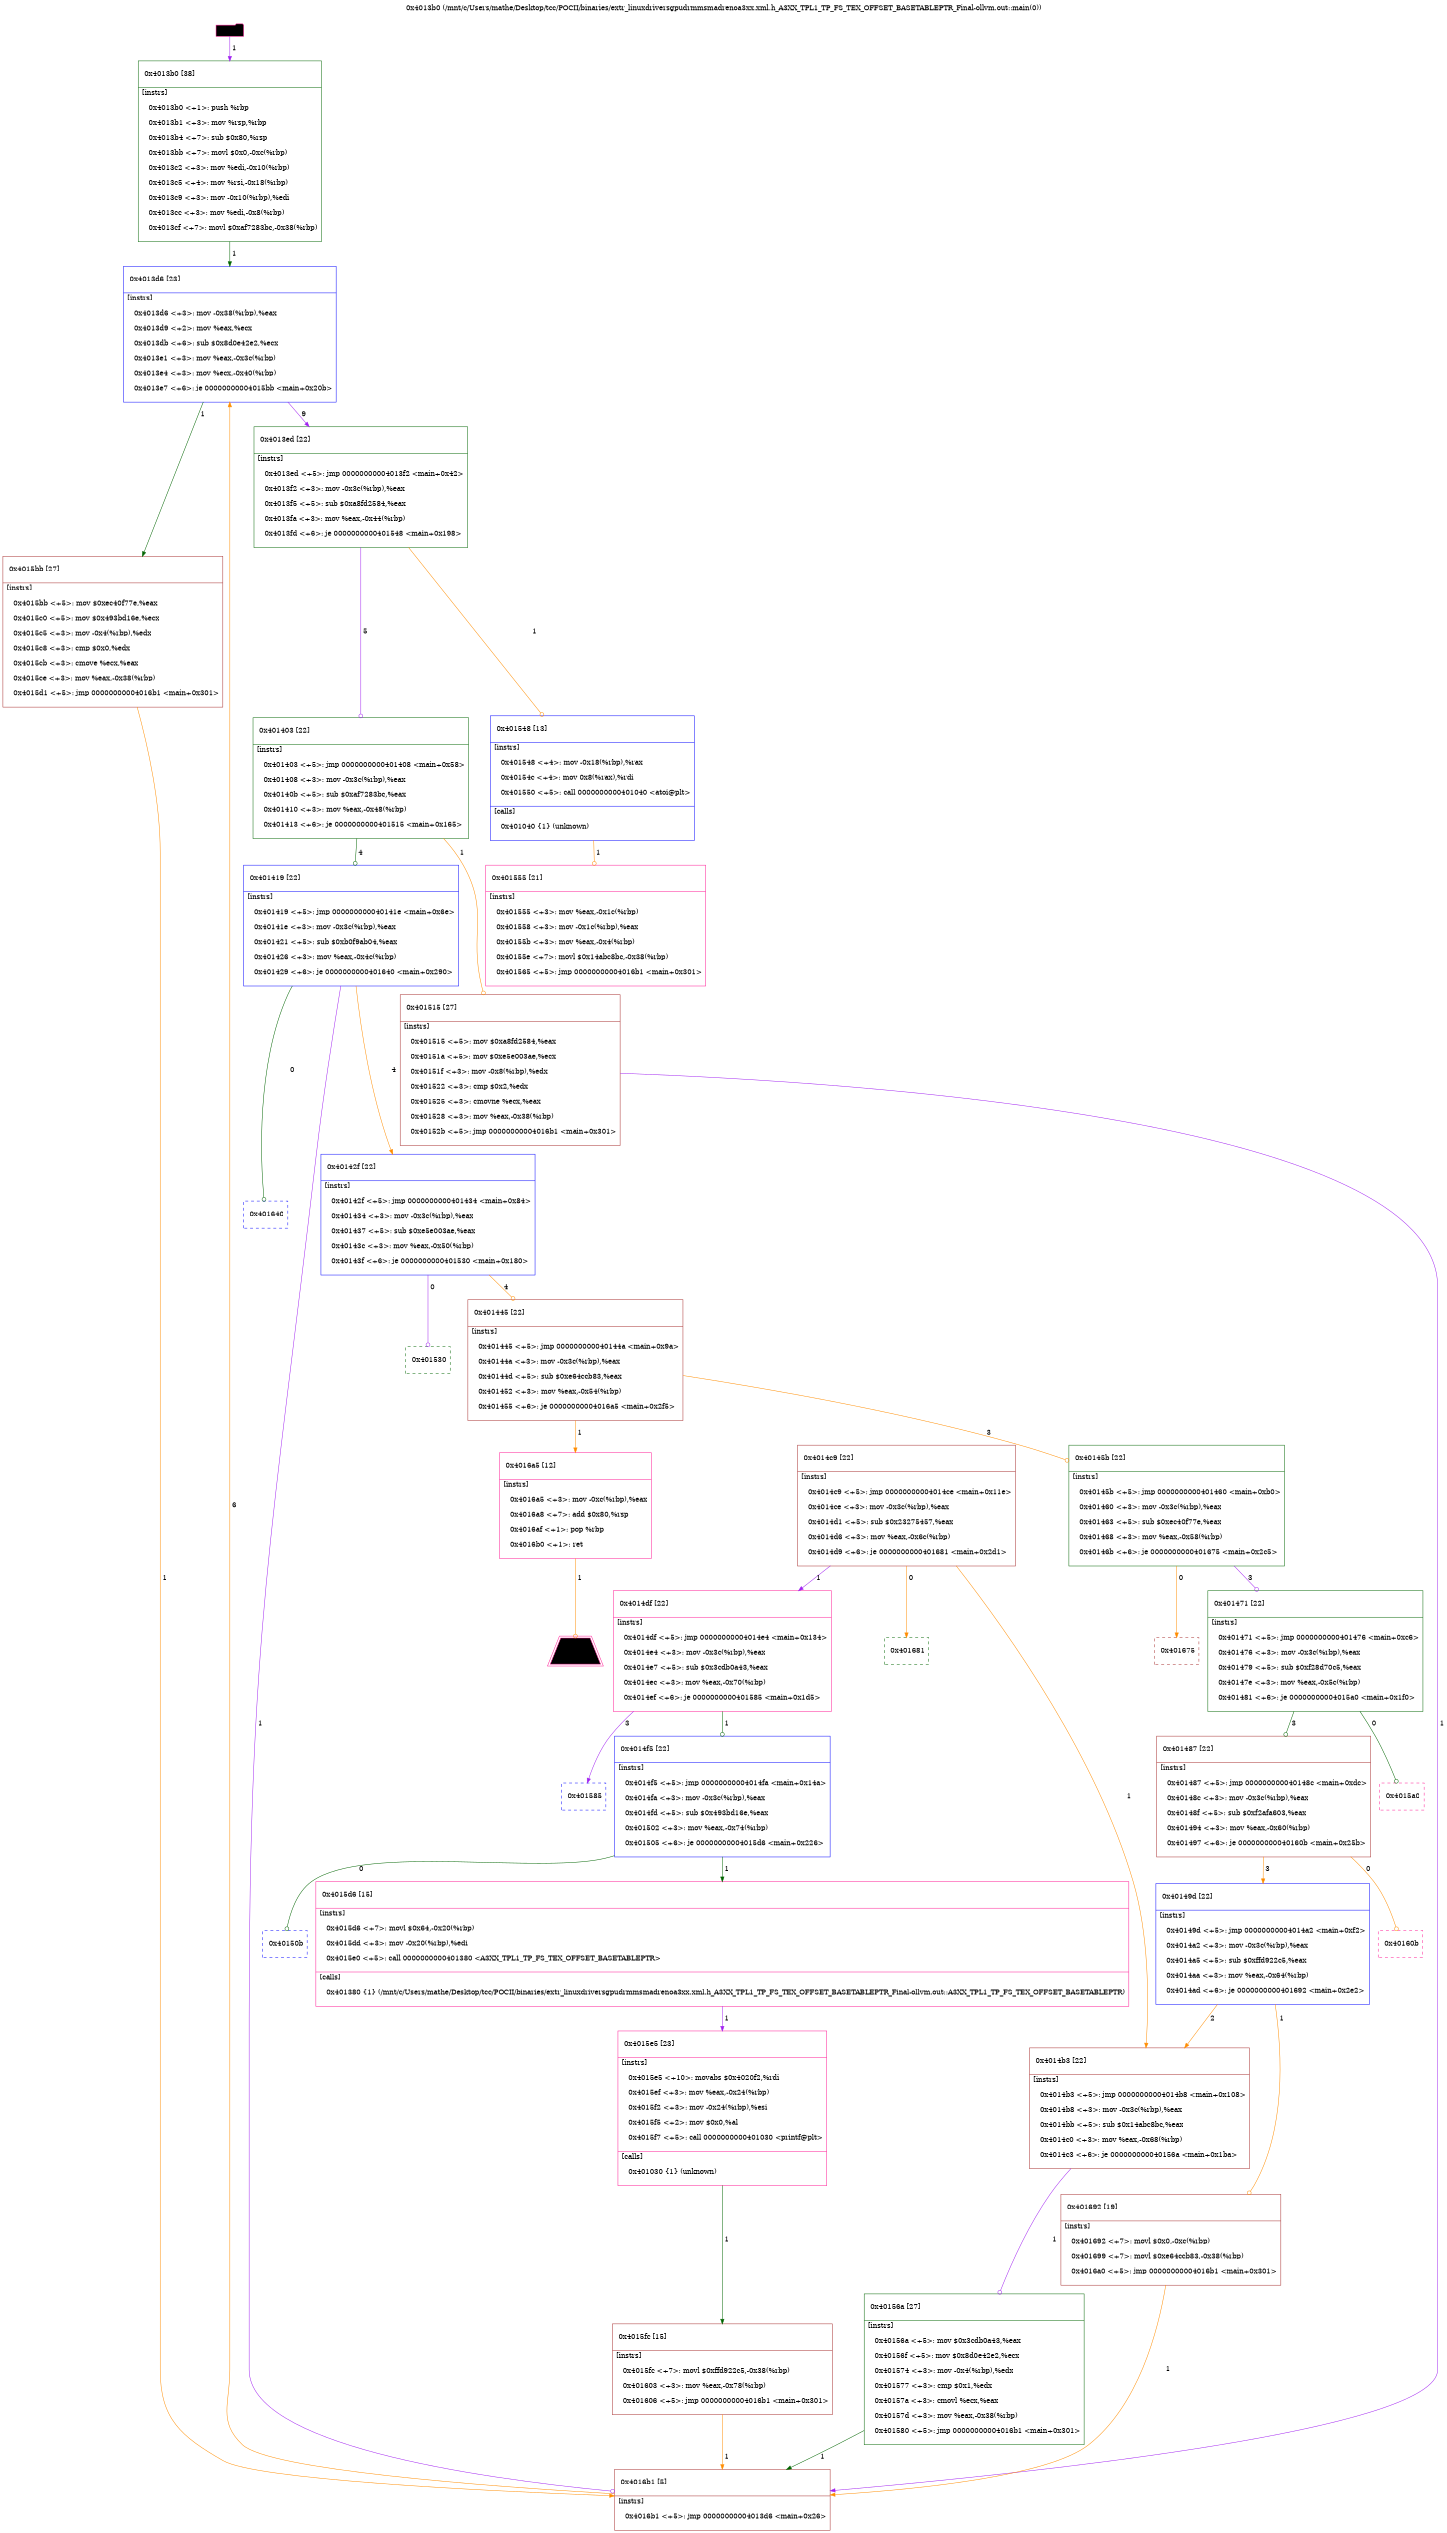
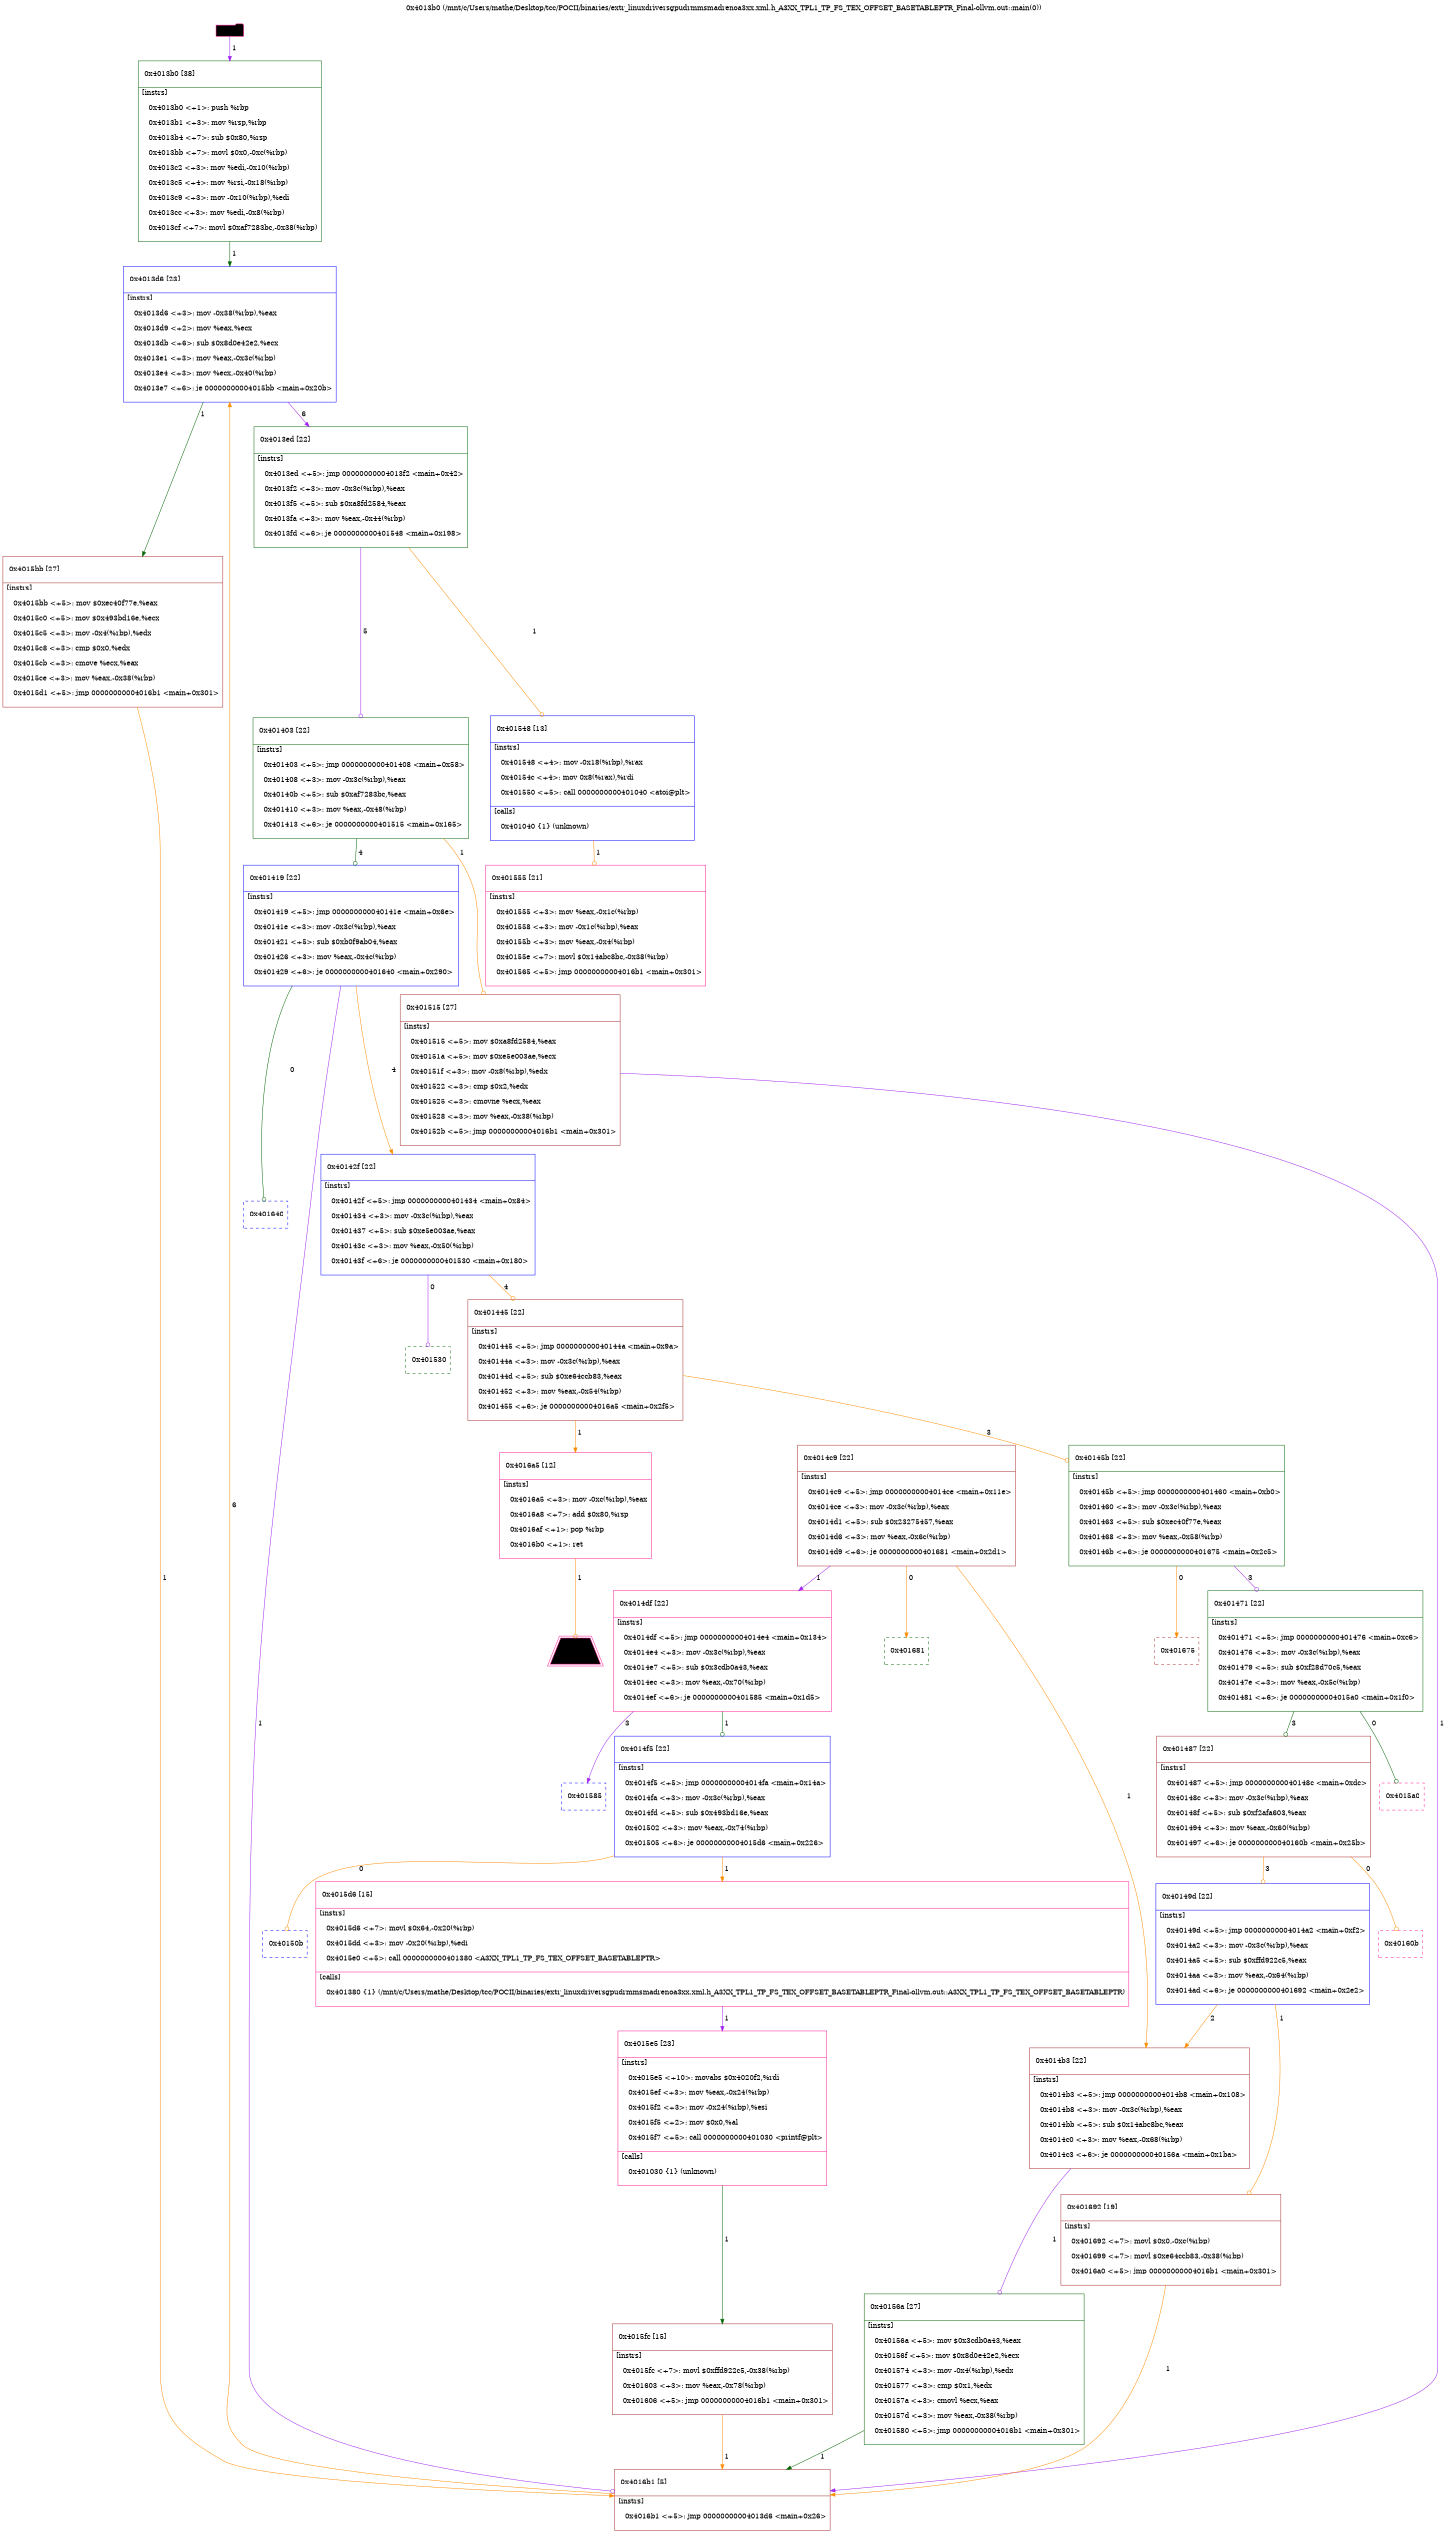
(303, 414) -> (303, 414)
(436, 1862) -> (436, 1862)
(722, 1867) -> (722, 1867)
(1263, 1868) -> (1263, 1868)
